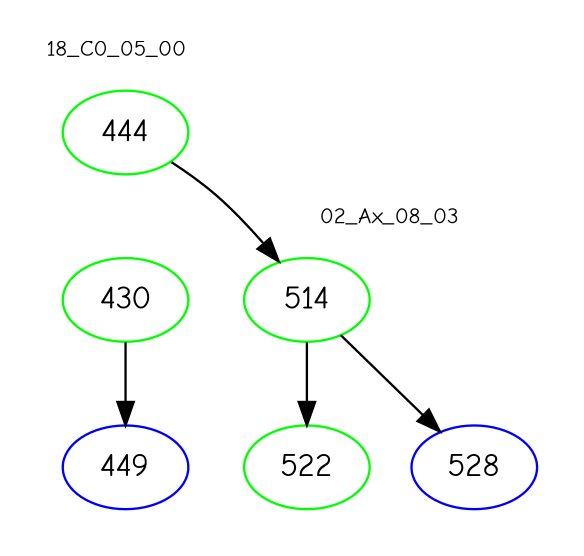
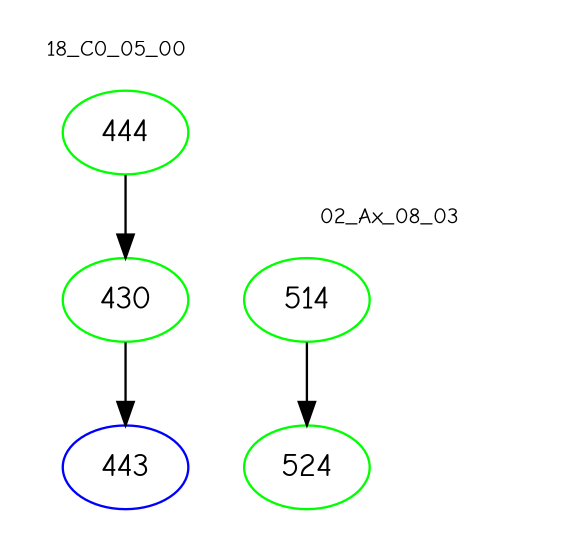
(240, 218) -> (126, 205)
(126, 467) -> (126, 467)
(307, 467) -> (307, 467)
(474, 467) -> none
